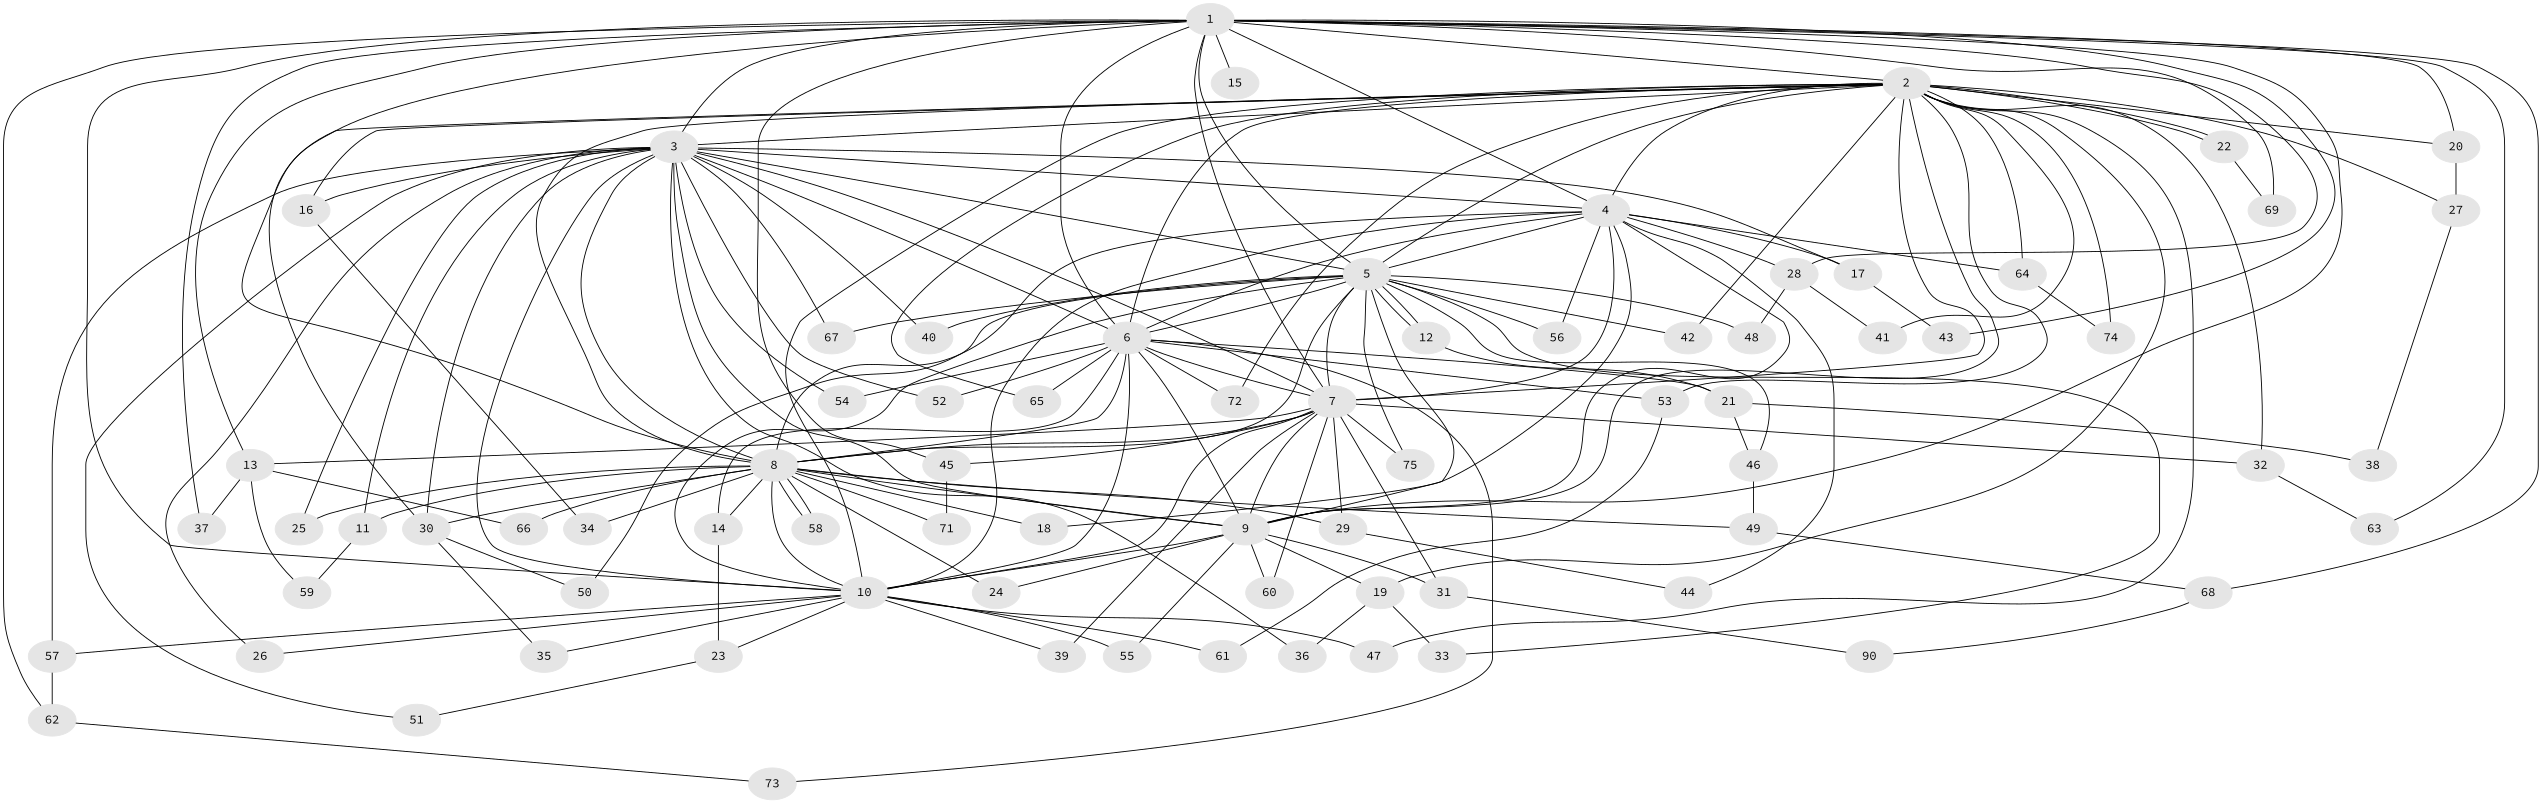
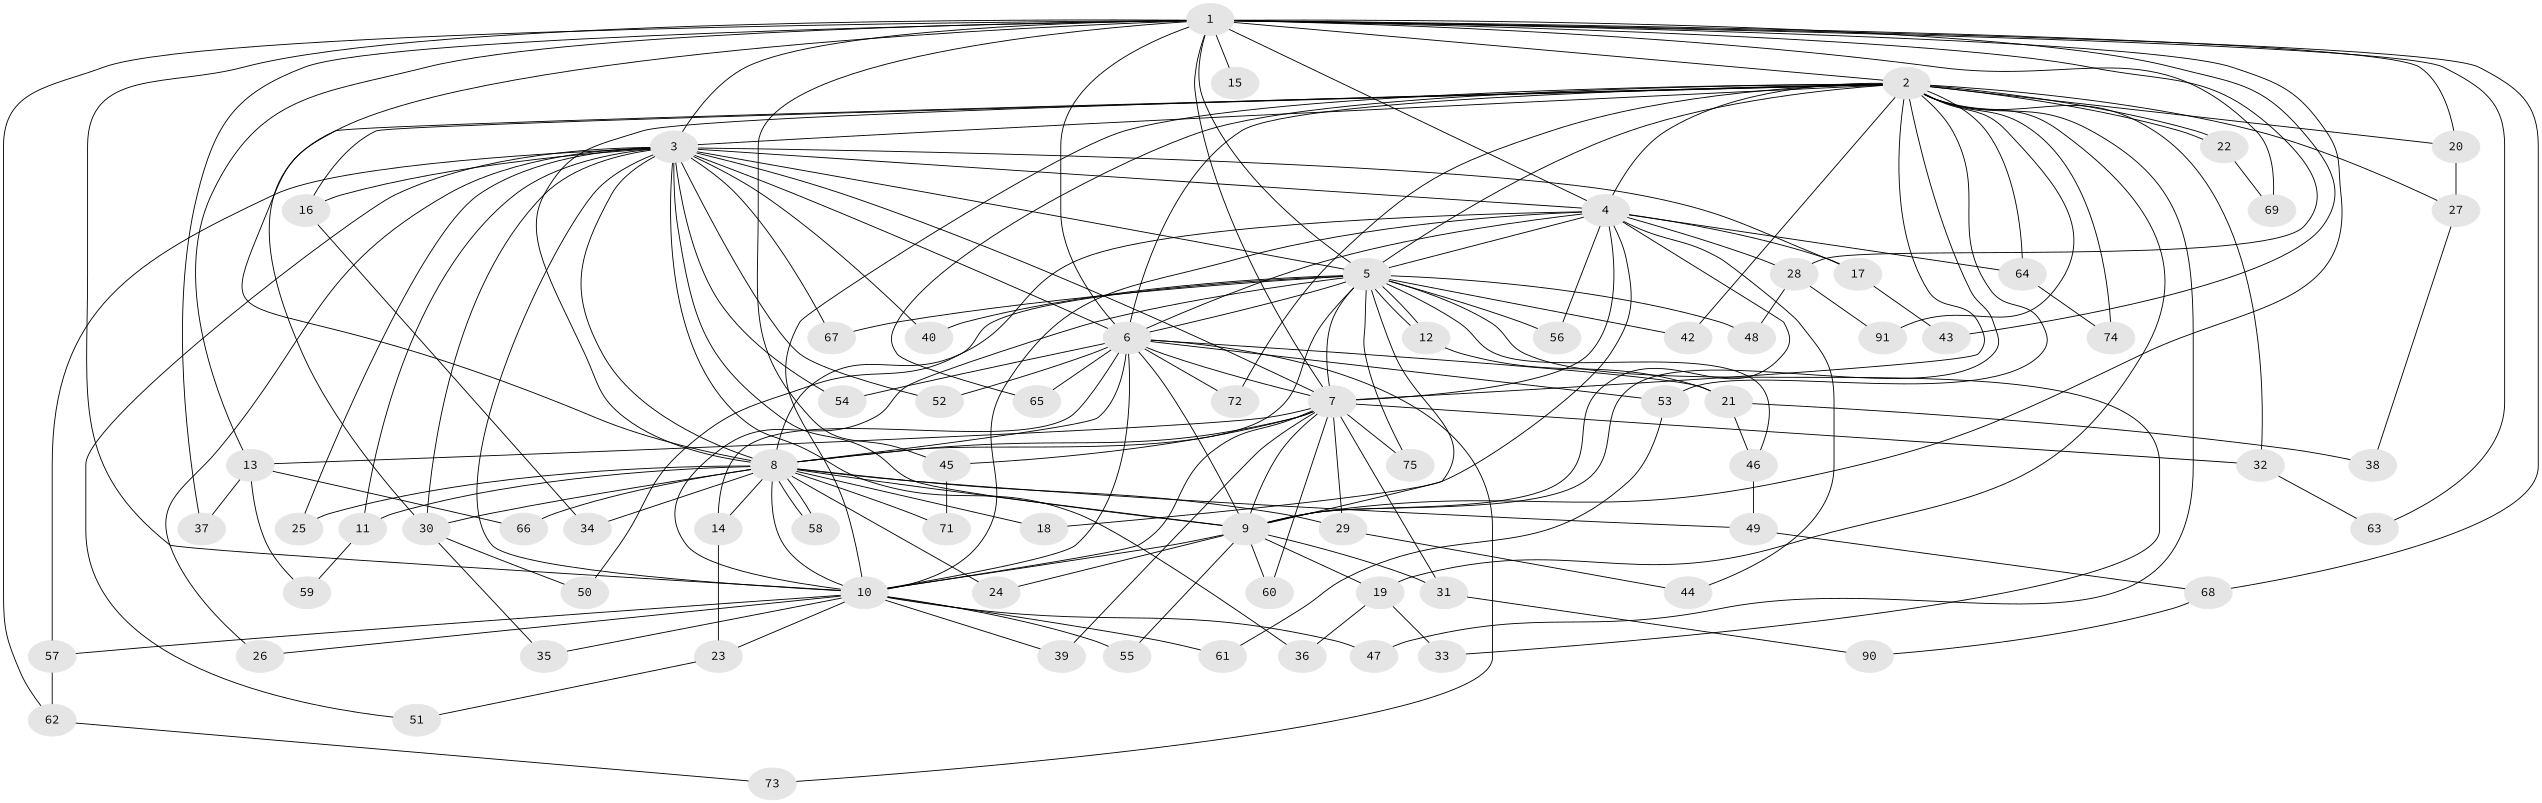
(1883, 338) -> (1883, 338)
